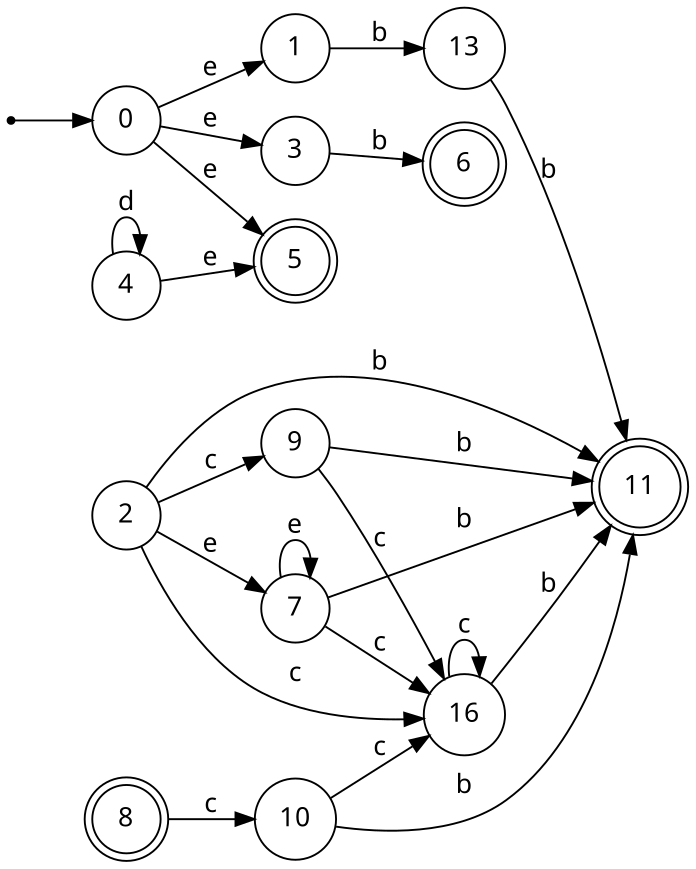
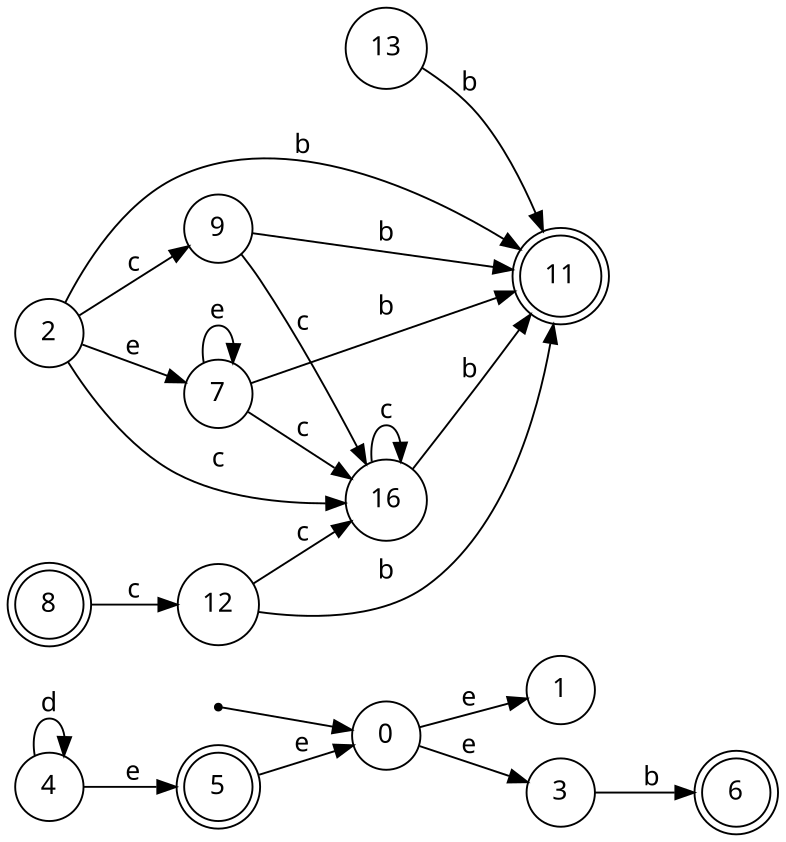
(367, 48) -> none
(200, 182) -> (297, 763)
(295, 819) -> (218, 605)
